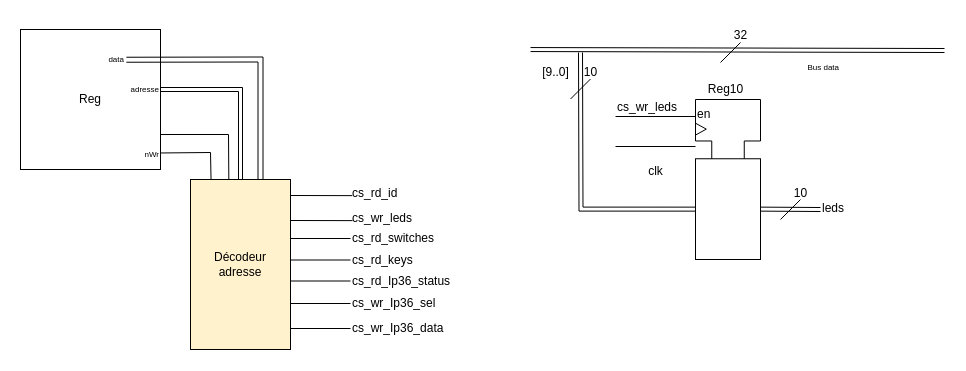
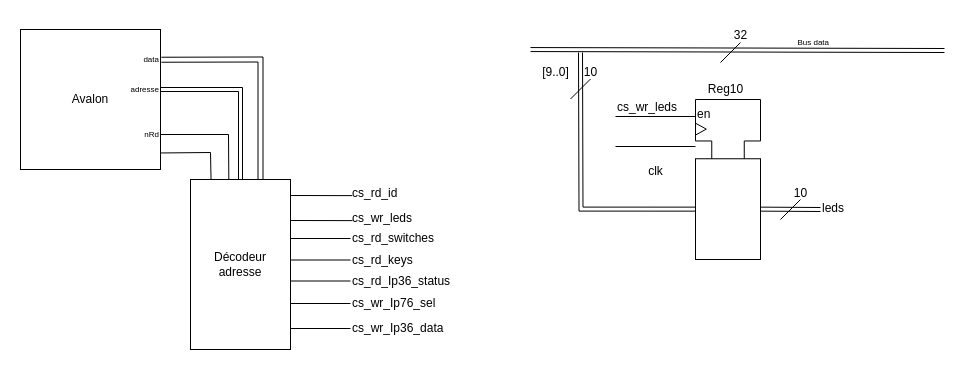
(106, 60) -> (141, 60)
(811, 68) -> (801, 43)
(91, 100) -> (91, 100)
none -> (141, 135)
(141, 155) -> none
(241, 265) -> (241, 265)
(398, 304) -> (398, 304)
